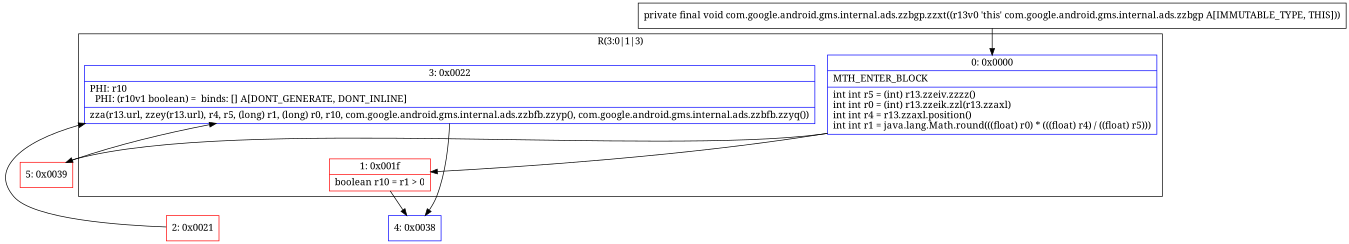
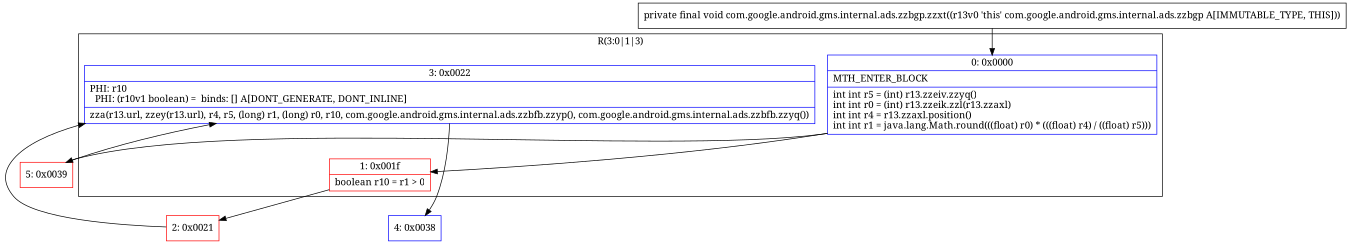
(904, 95) -> (905, 95)
(397, 201) -> (278, 204)
